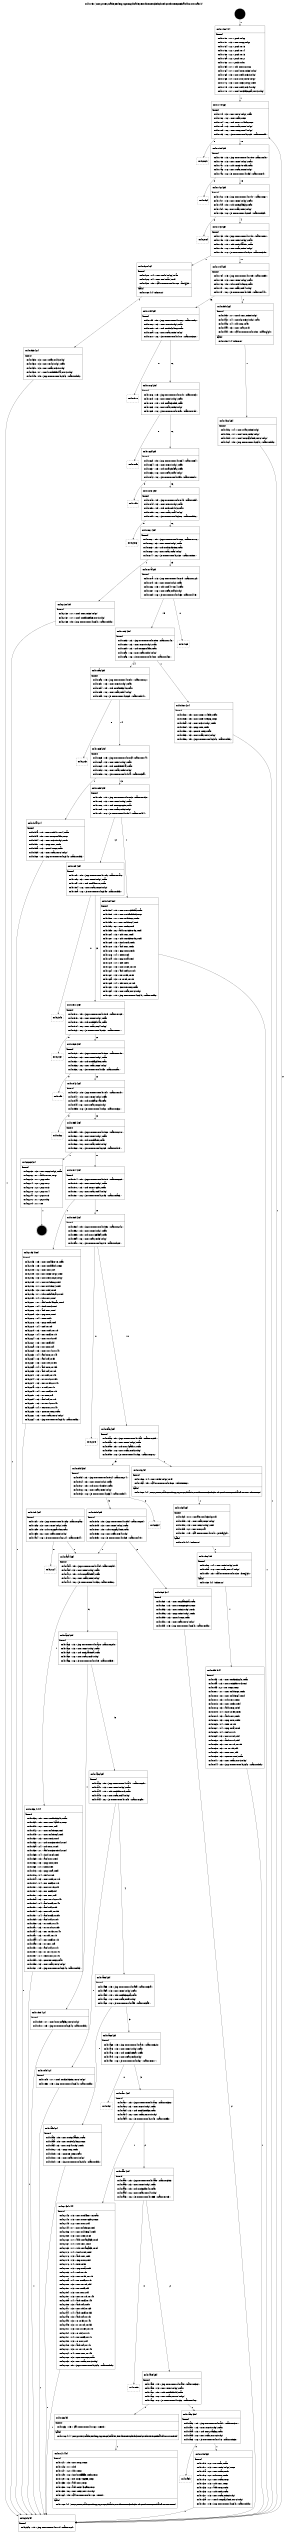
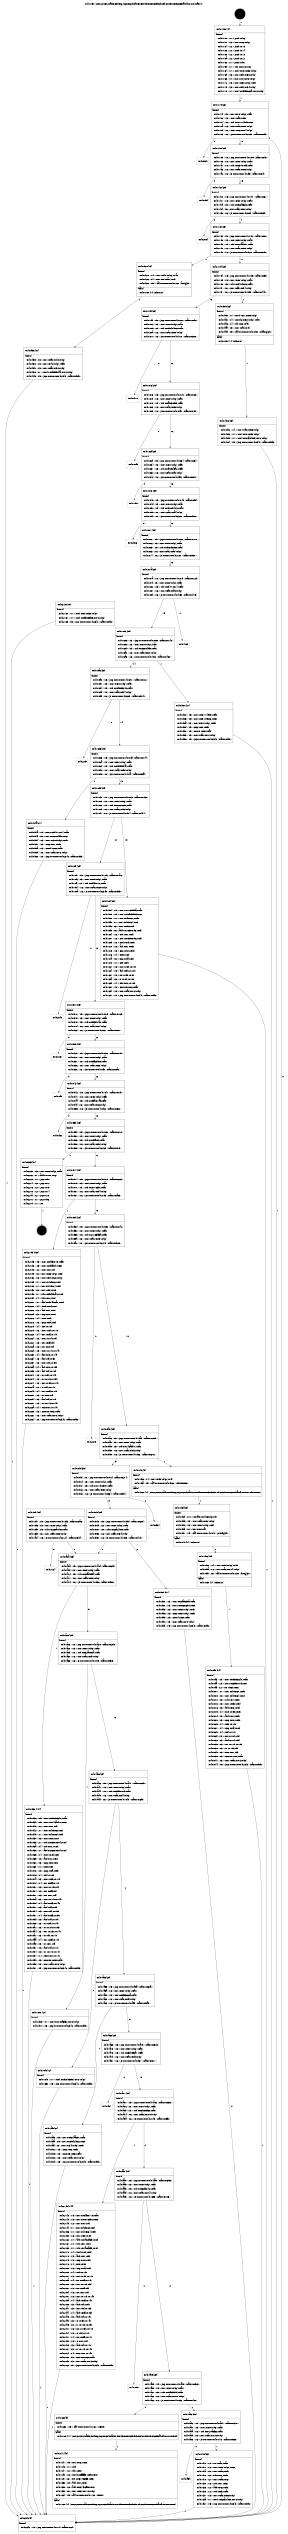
(124, 579) -> none
(126, 840) -> (126, 840)
